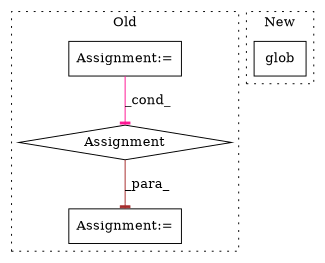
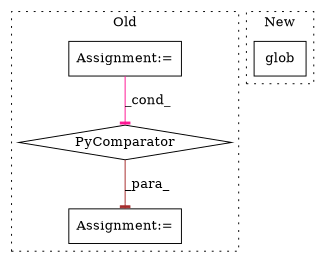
(125, 142) -> (125, 142)
